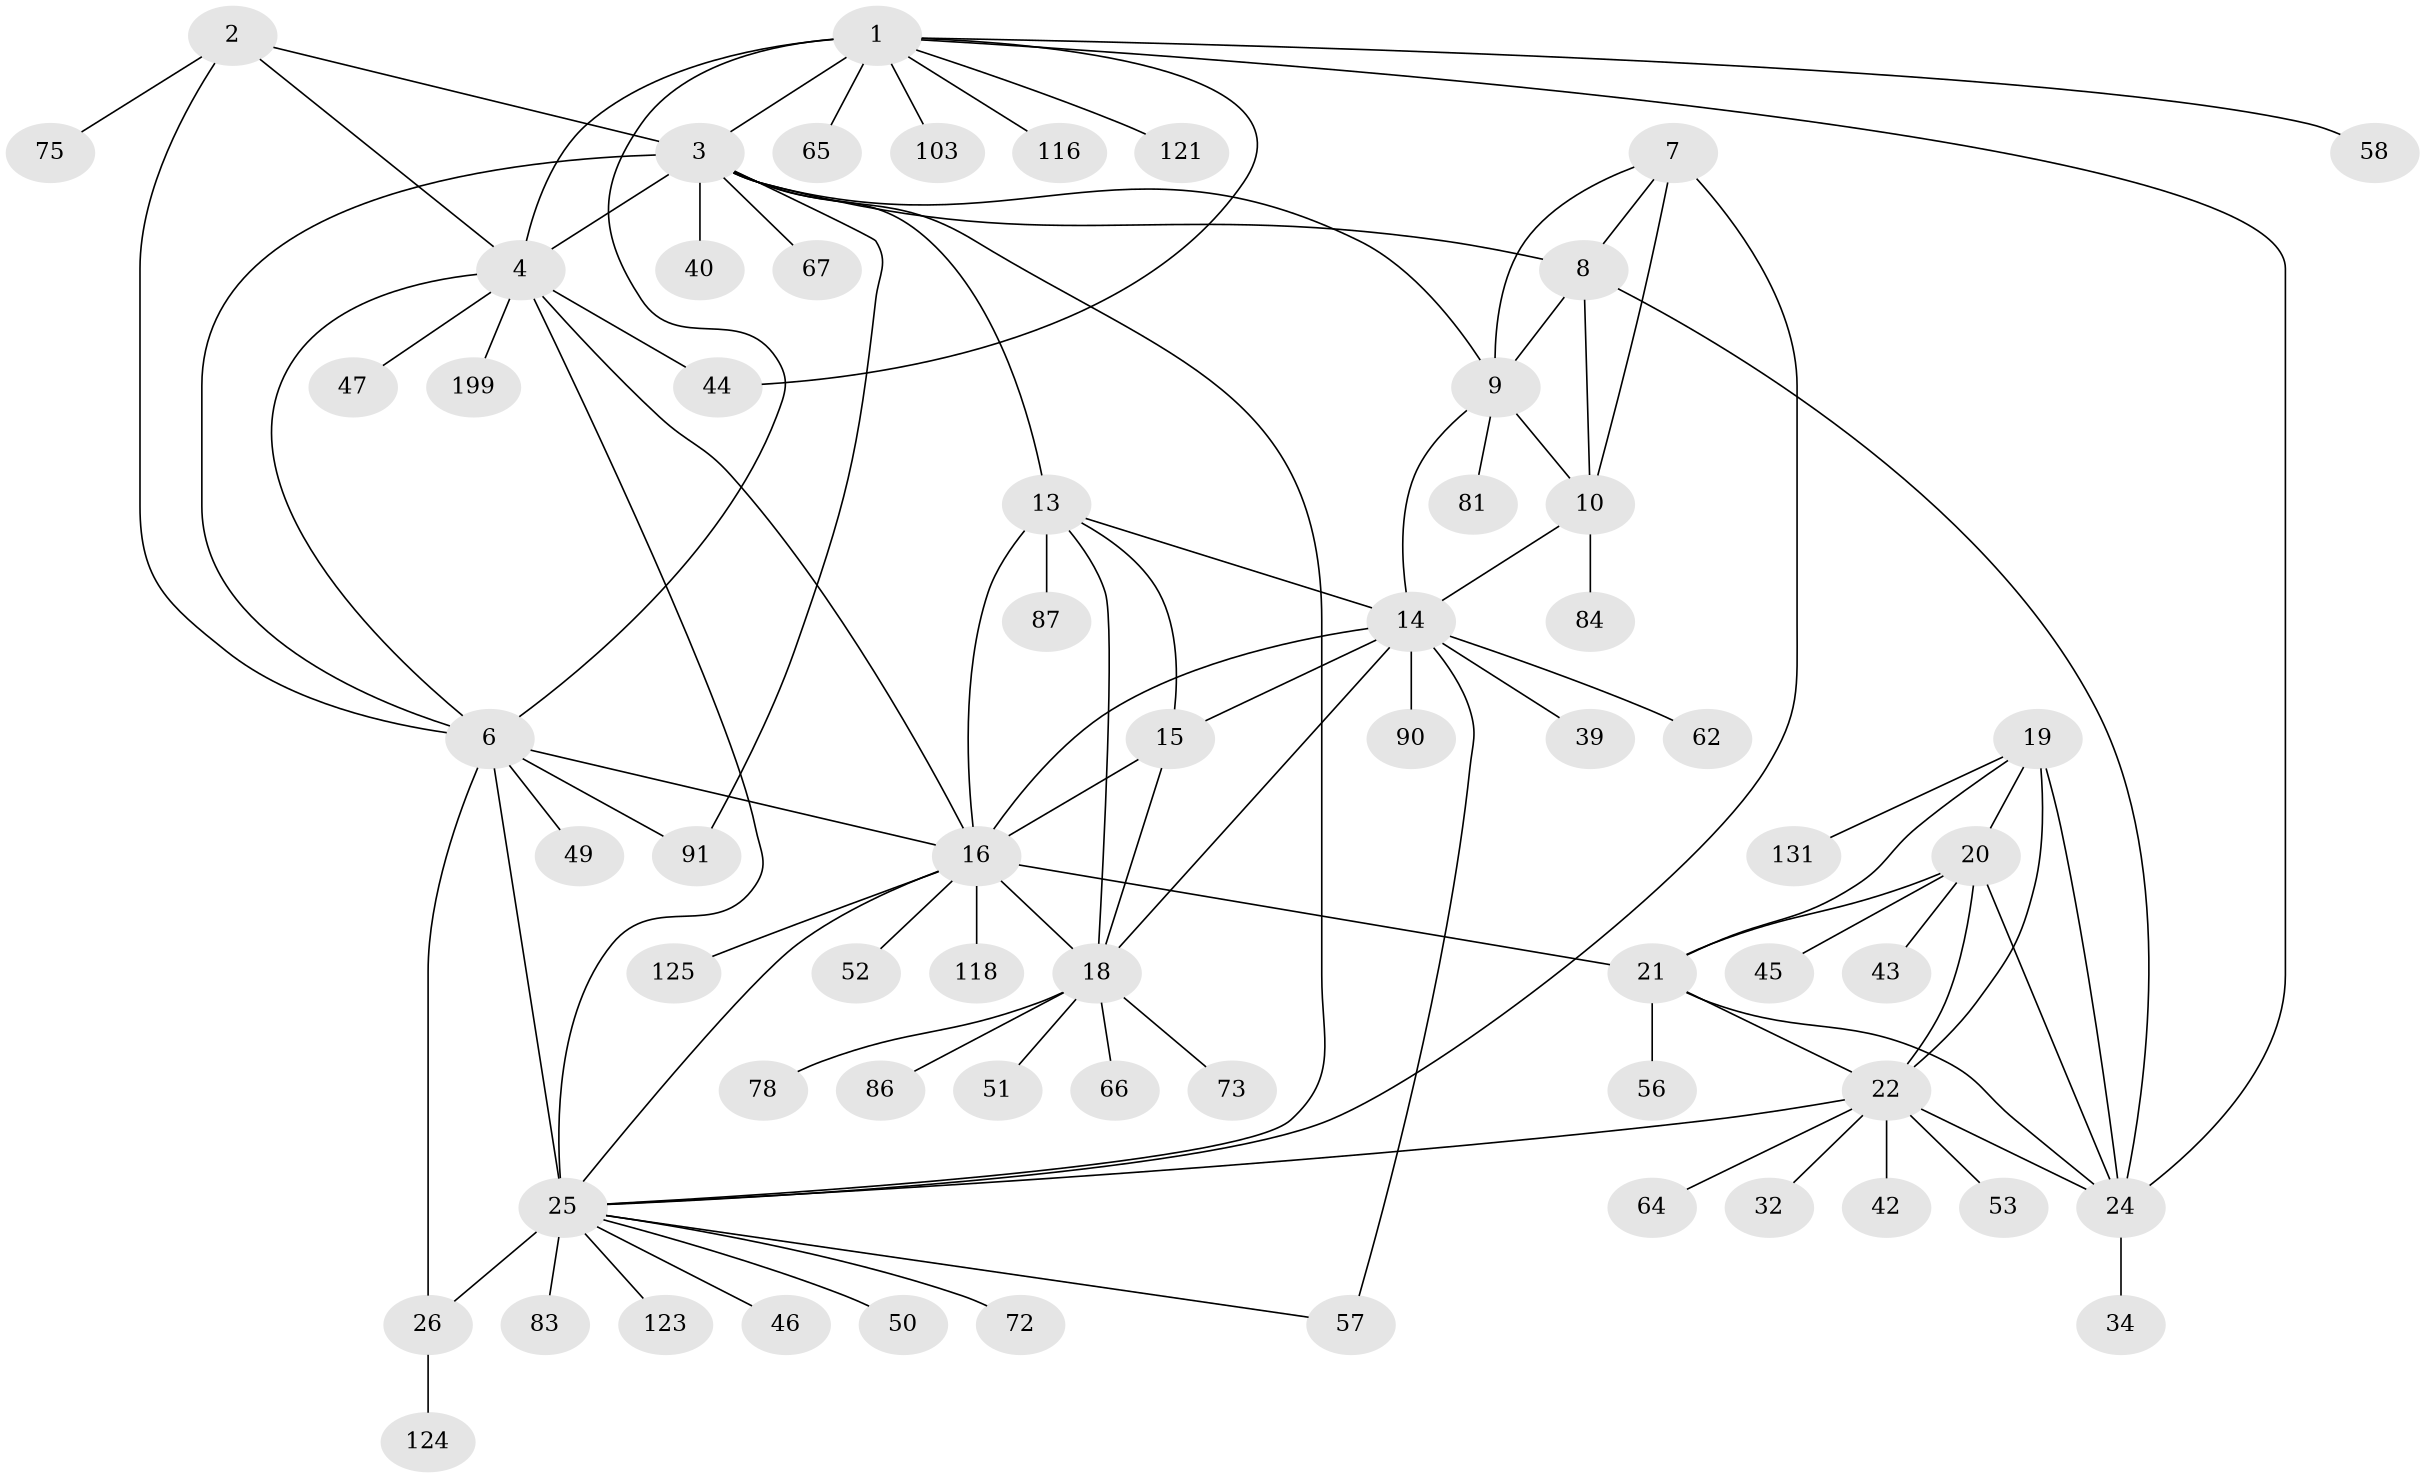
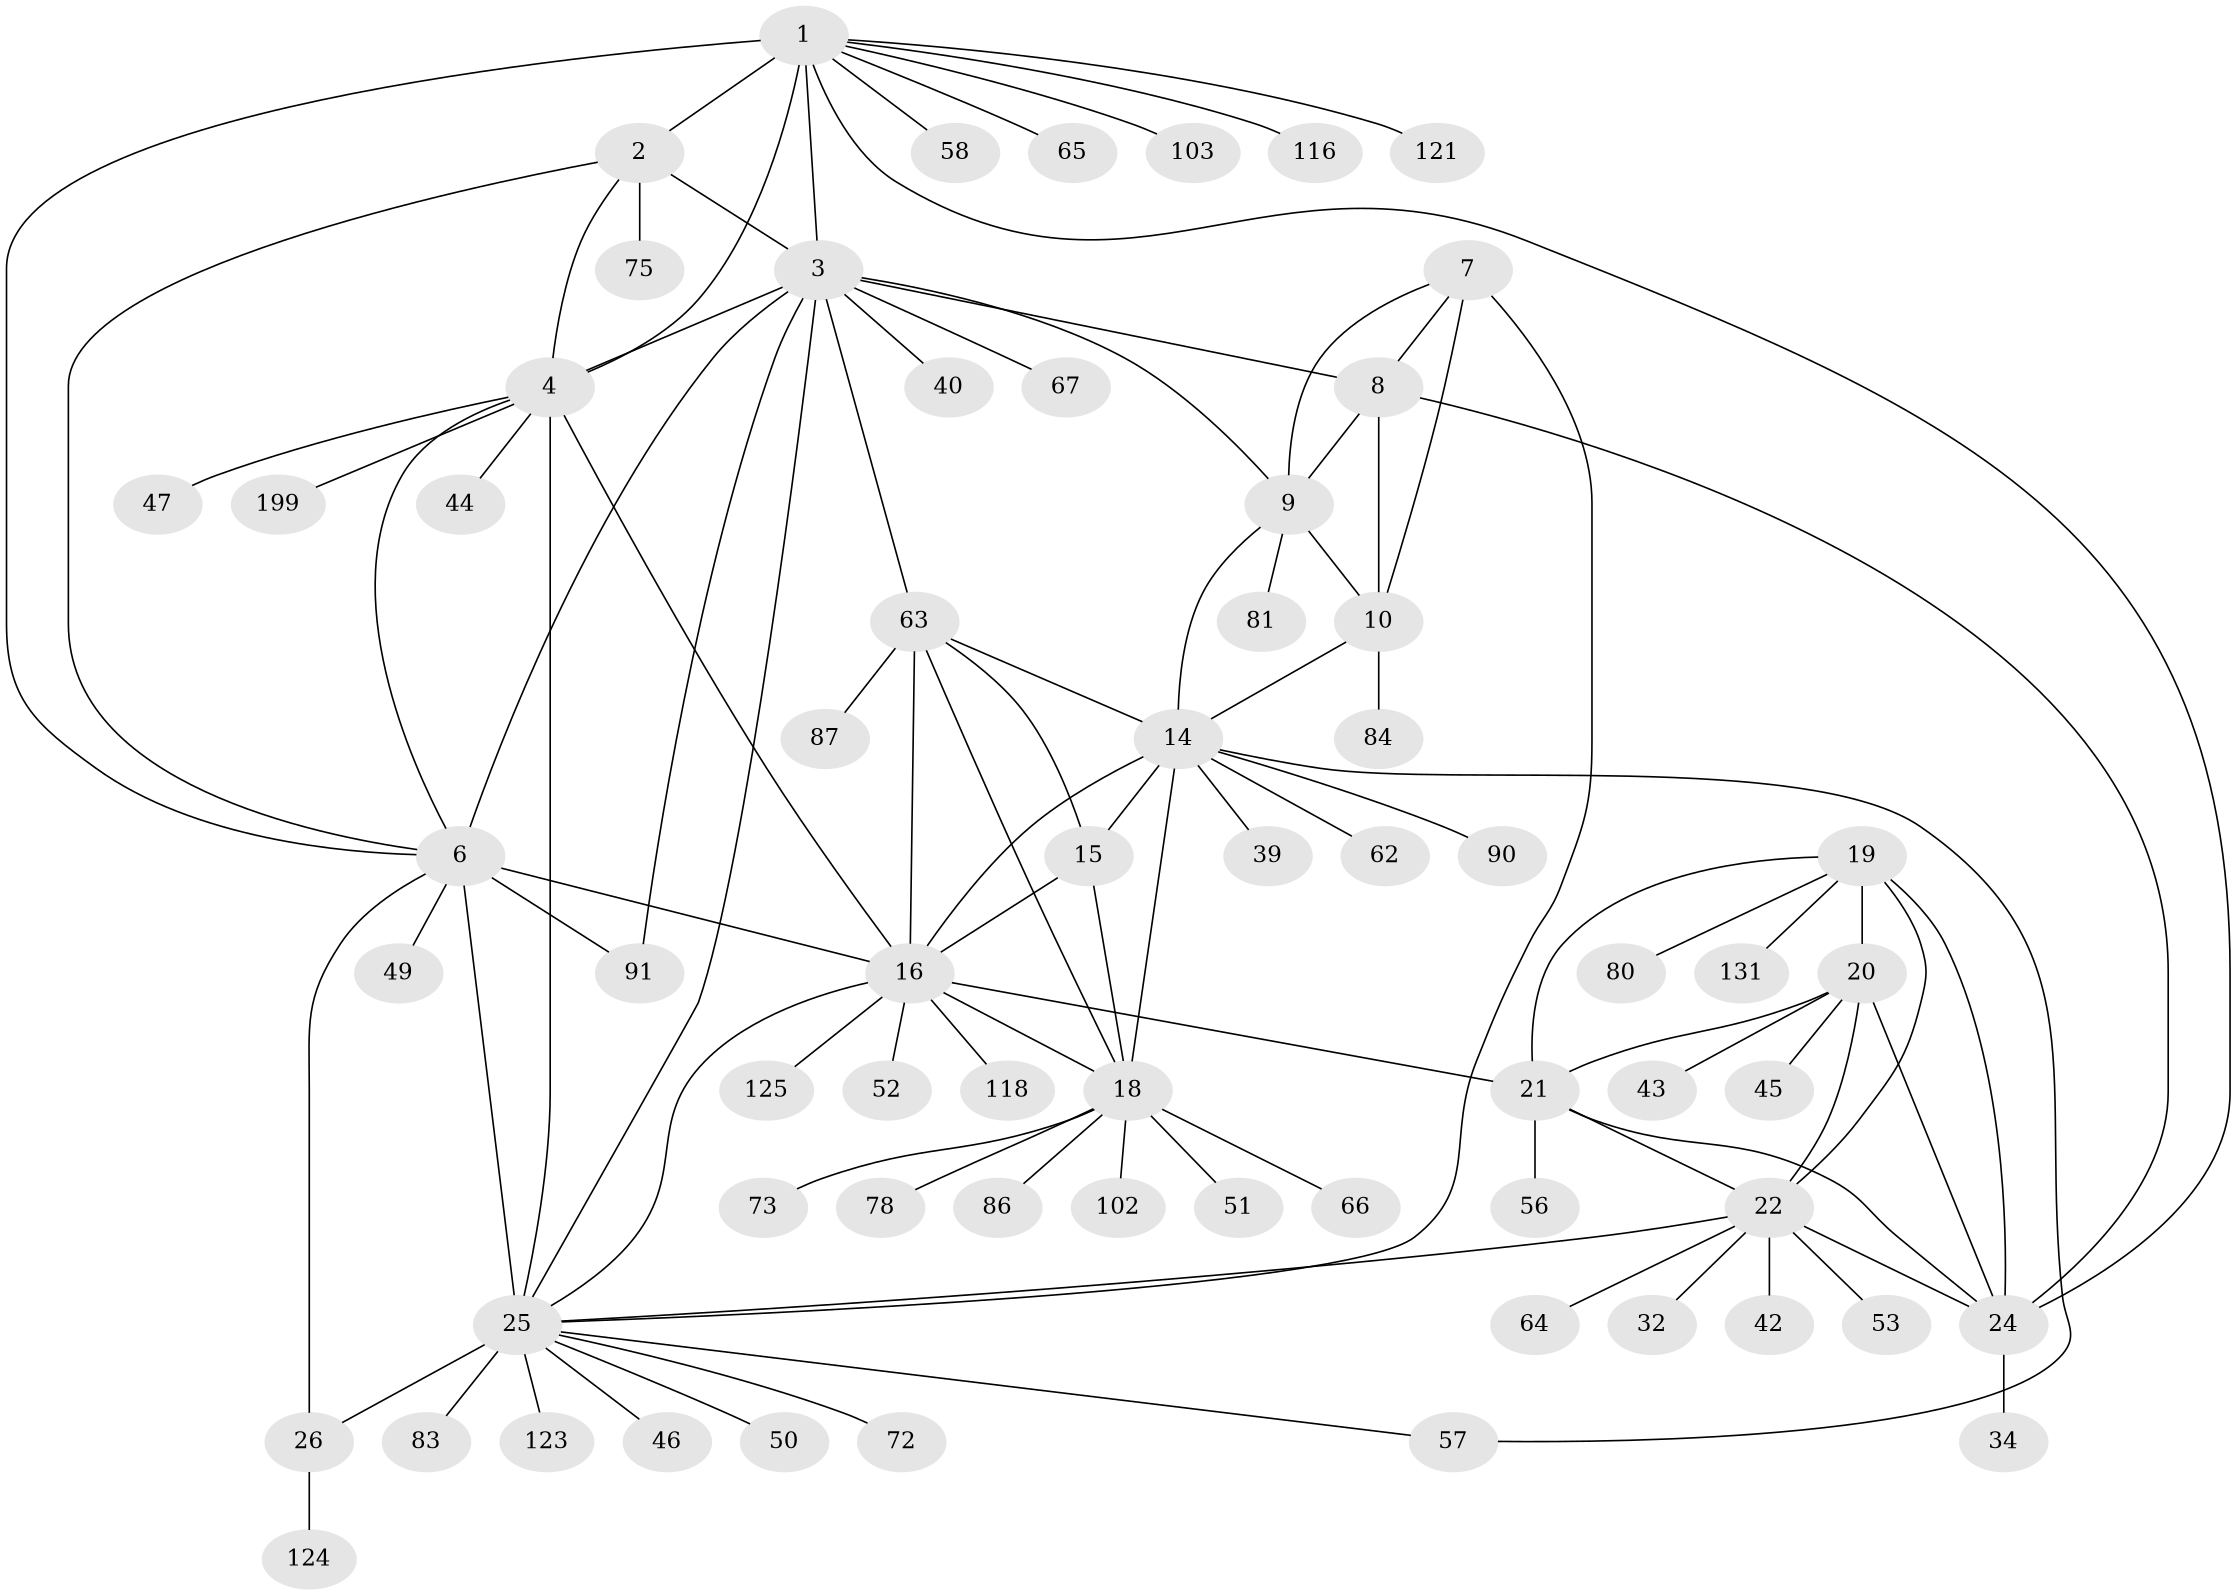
(1217, 212) -> (722, 94)
(1047, 505) -> (915, 622)
none -> (1621, 973)
none -> (1118, 1208)
